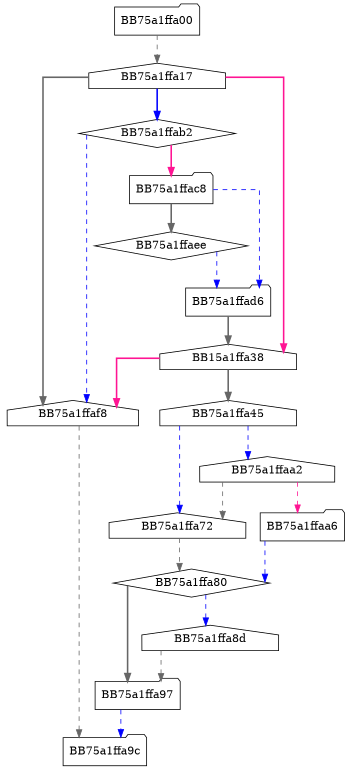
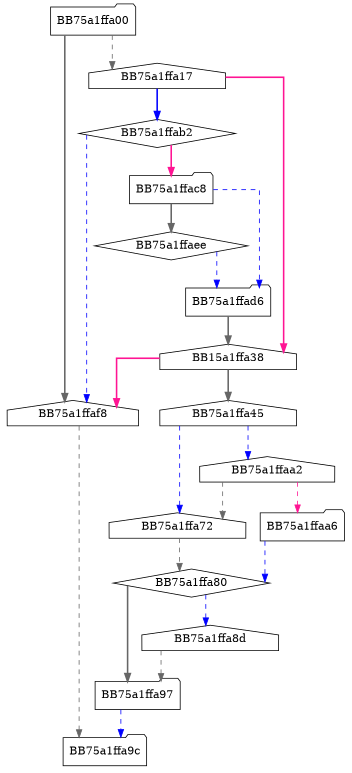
(43, 214) -> (65, 214)
